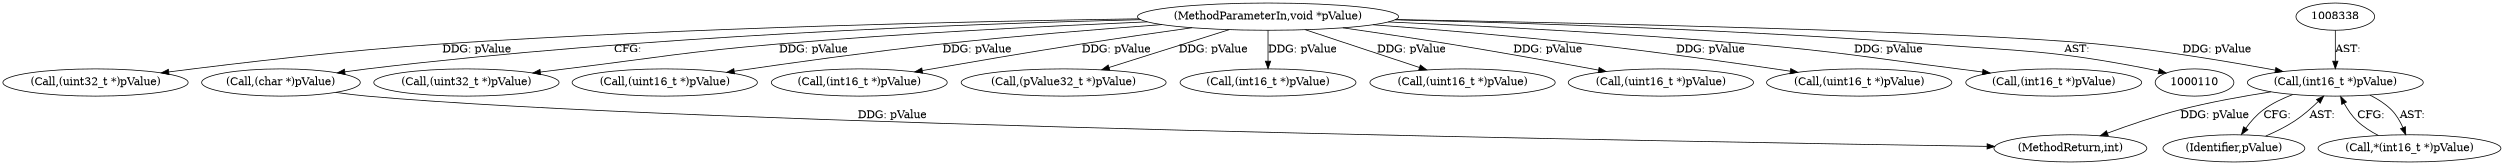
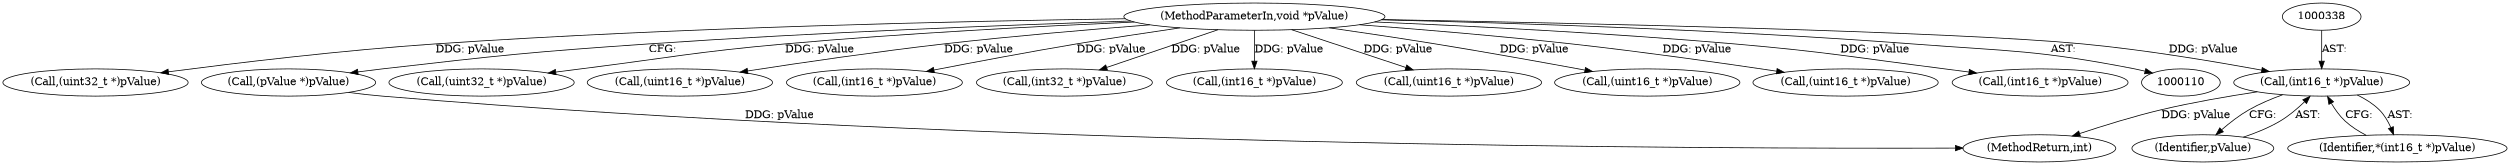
(2335, 17) -> (2322, 17)
(281, 83) -> (289, 83)
(1064, 83) -> (1064, 83)
(2410, 148) -> (2397, 148)
